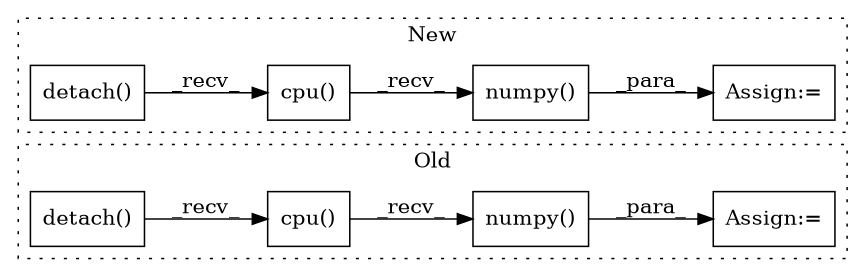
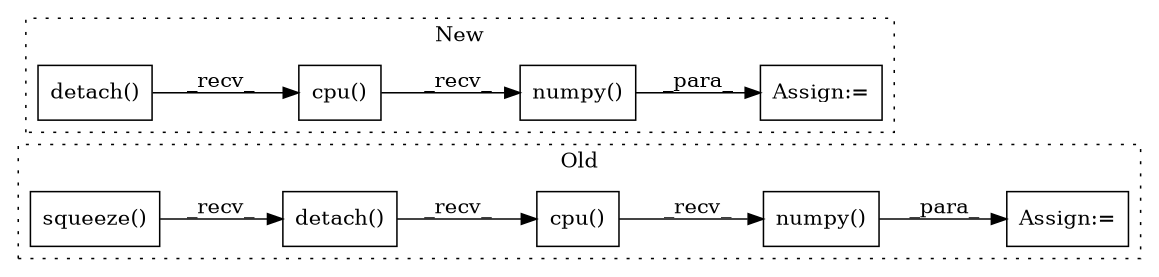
none -> (95, 219)
